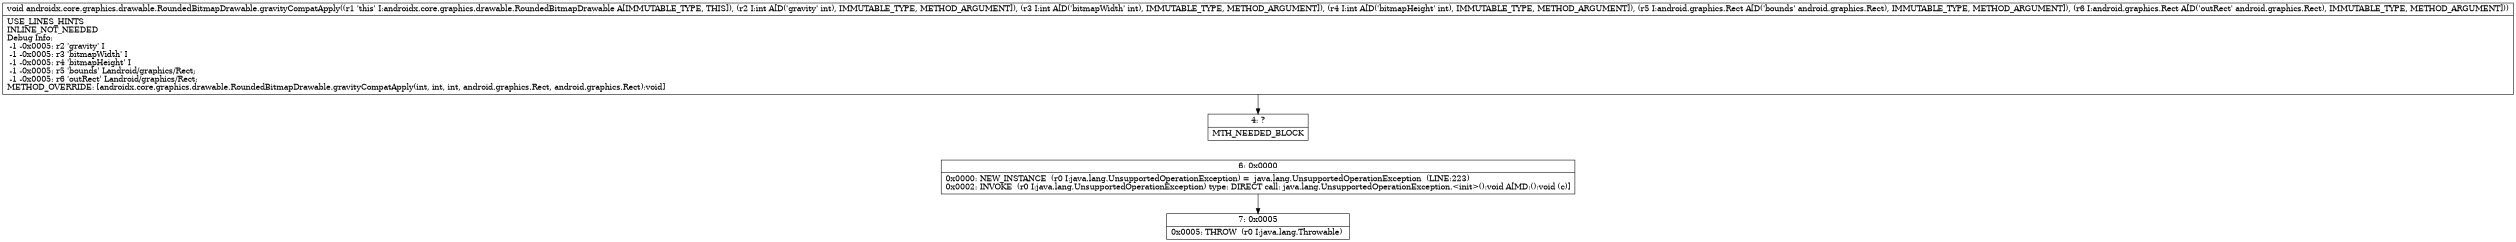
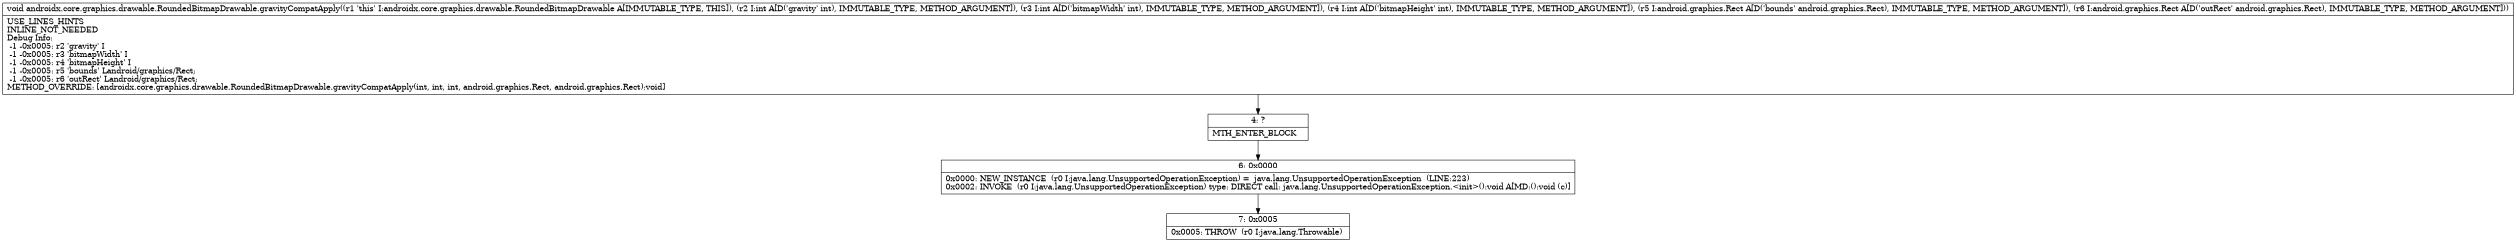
(1258, 134) -> (1255, 134)
none -> (1258, 148)
